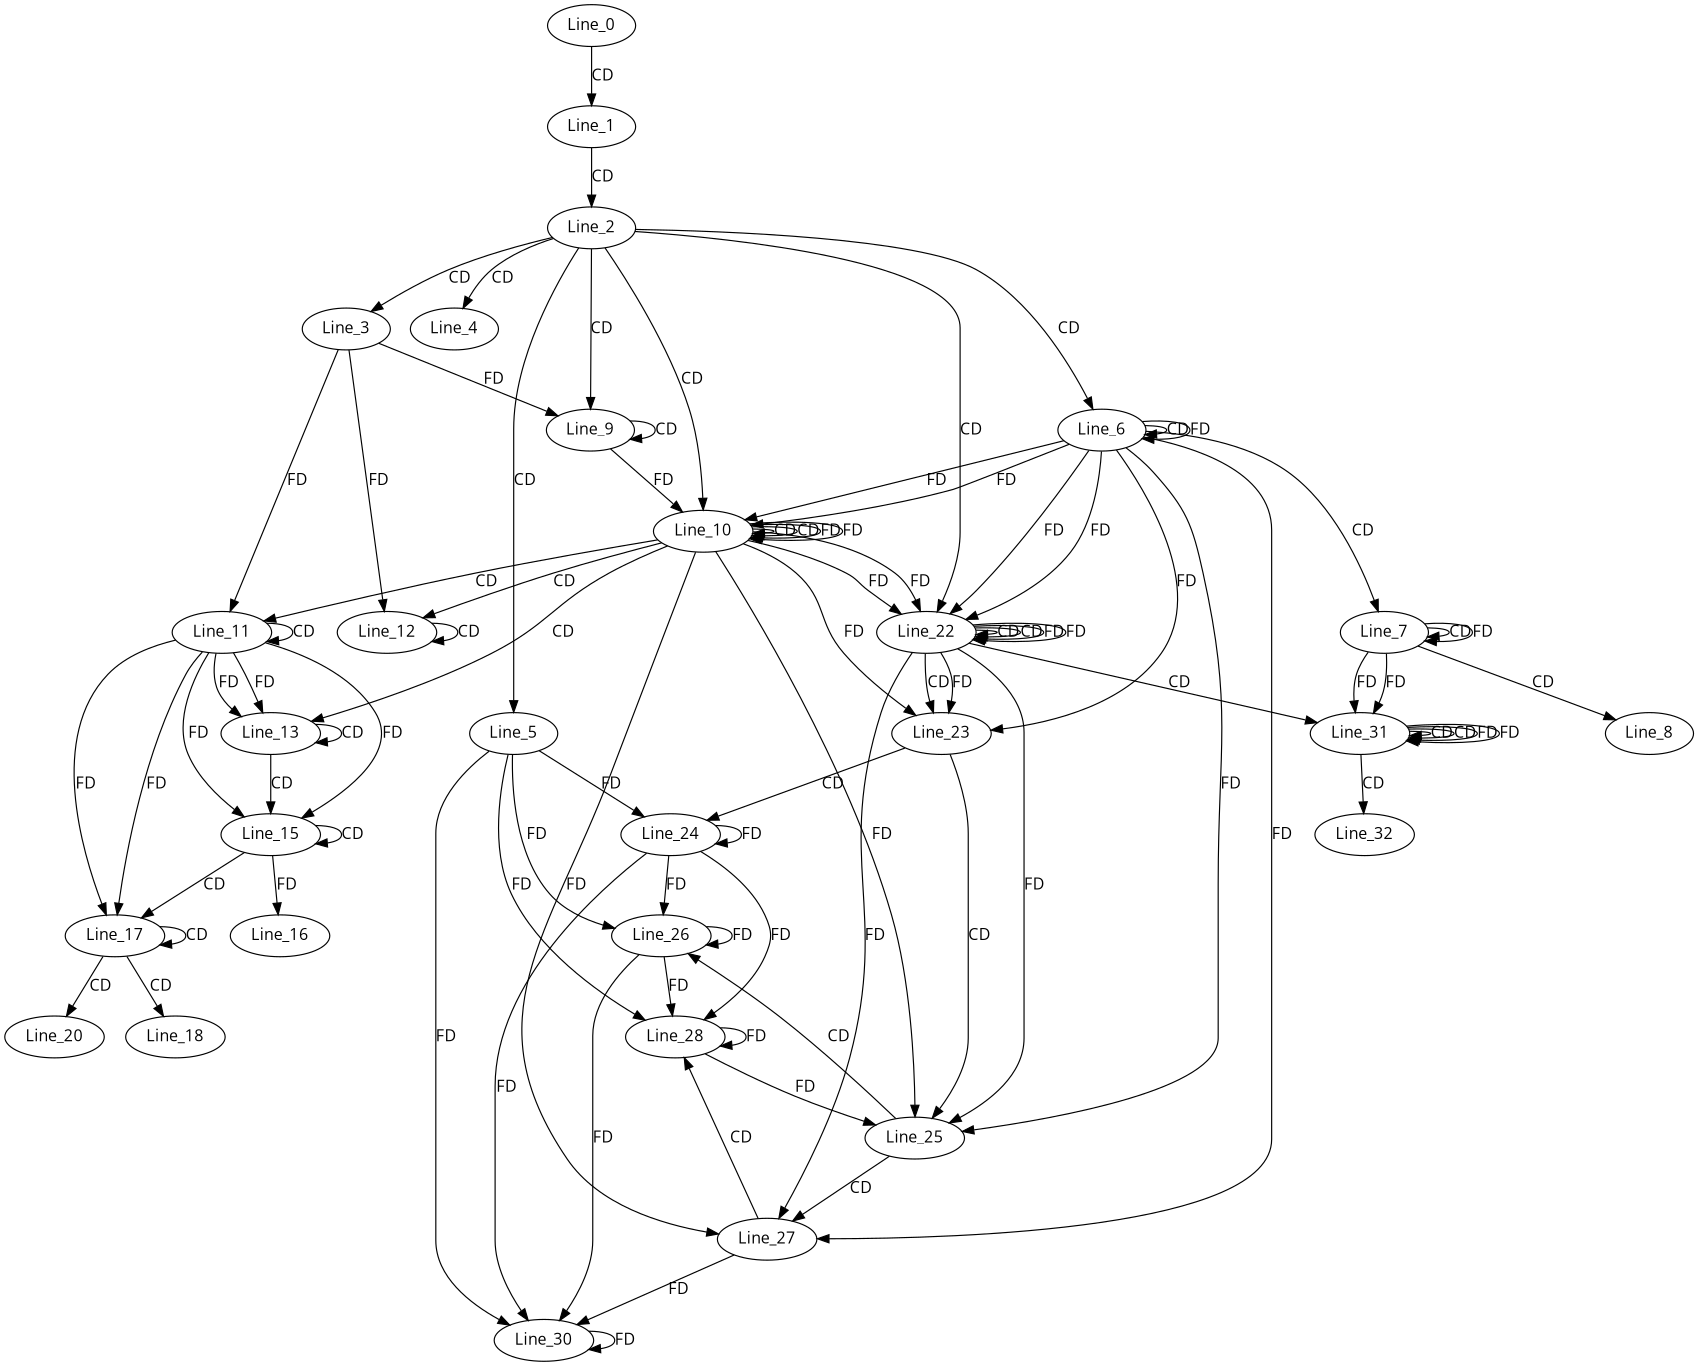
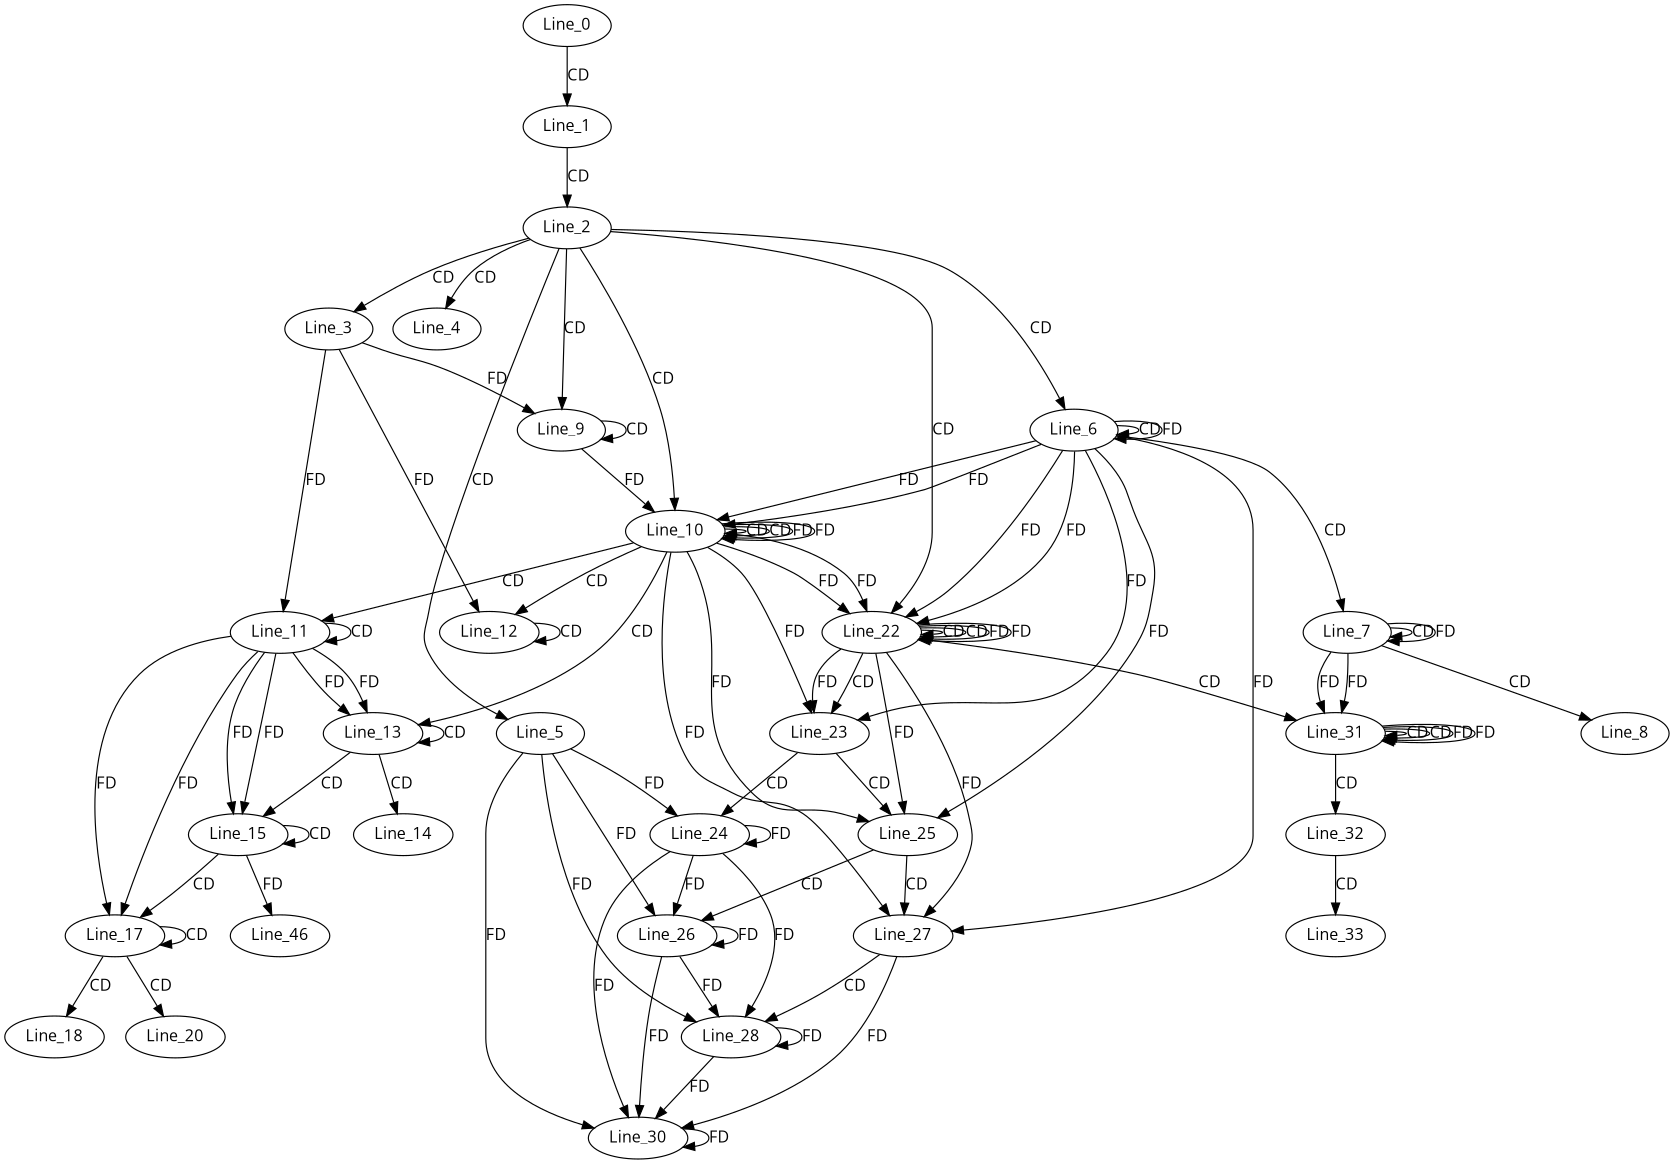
none -> (403, 835)
(280, 936) -> (280, 936)
none -> (1336, 936)
(783, 1091) -> (689, 1083)
